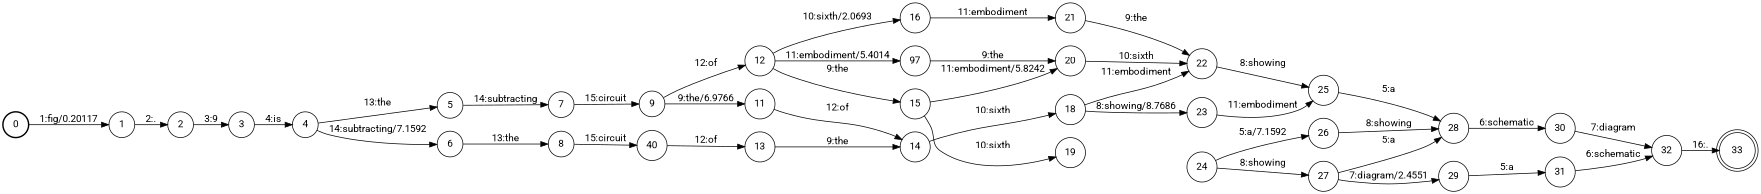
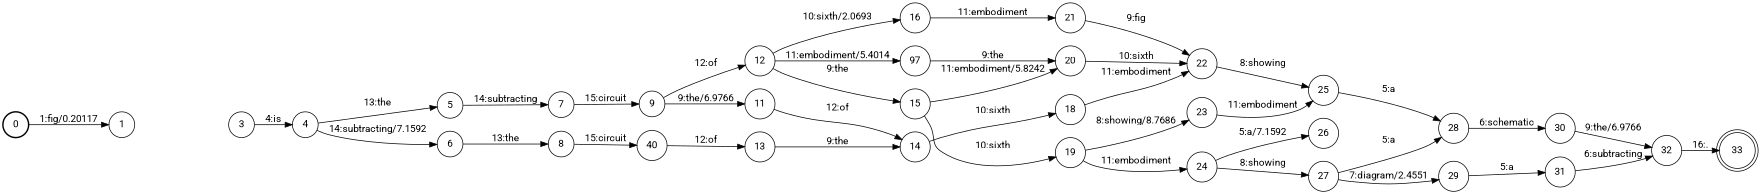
(1136, 18) -> (1136, 18)
(1132, 113) -> (1135, 139)
(181, 125) -> none
(1613, 128) -> (1613, 128)
(1385, 131) -> none
(1613, 154) -> (1613, 154)
none -> (1131, 171)
